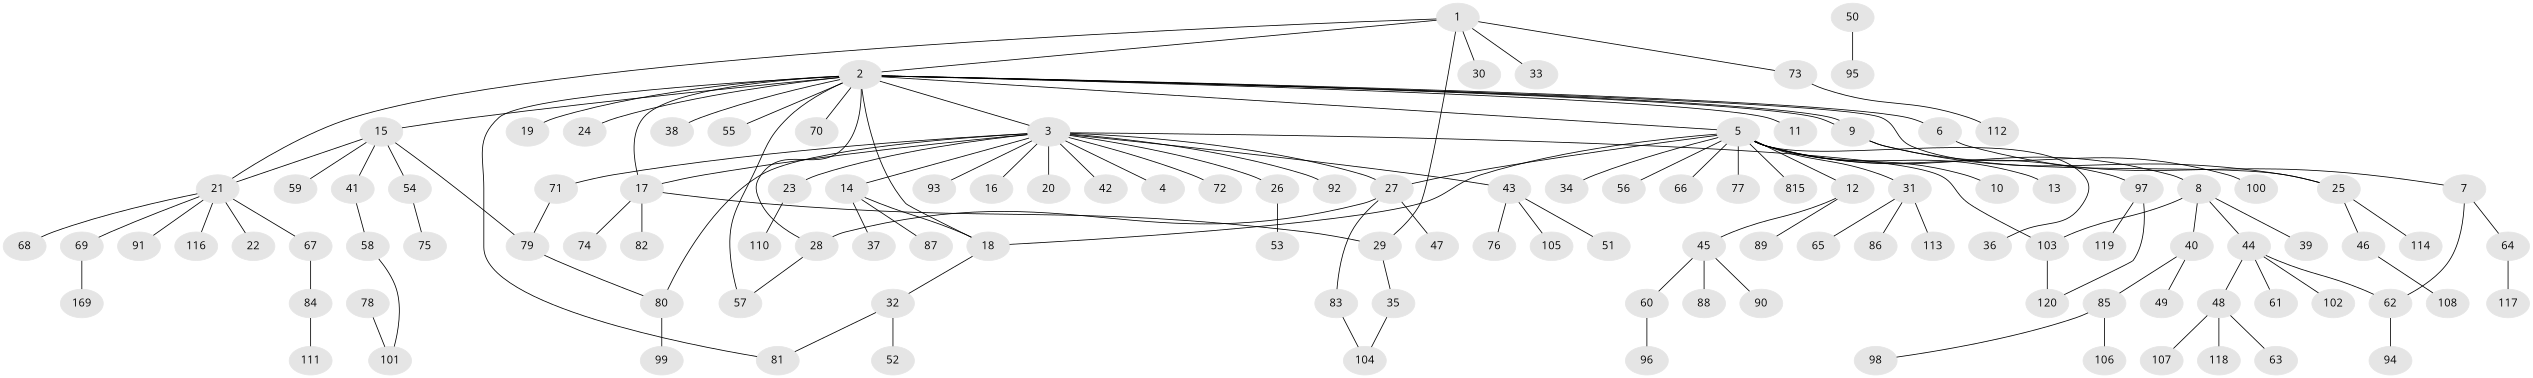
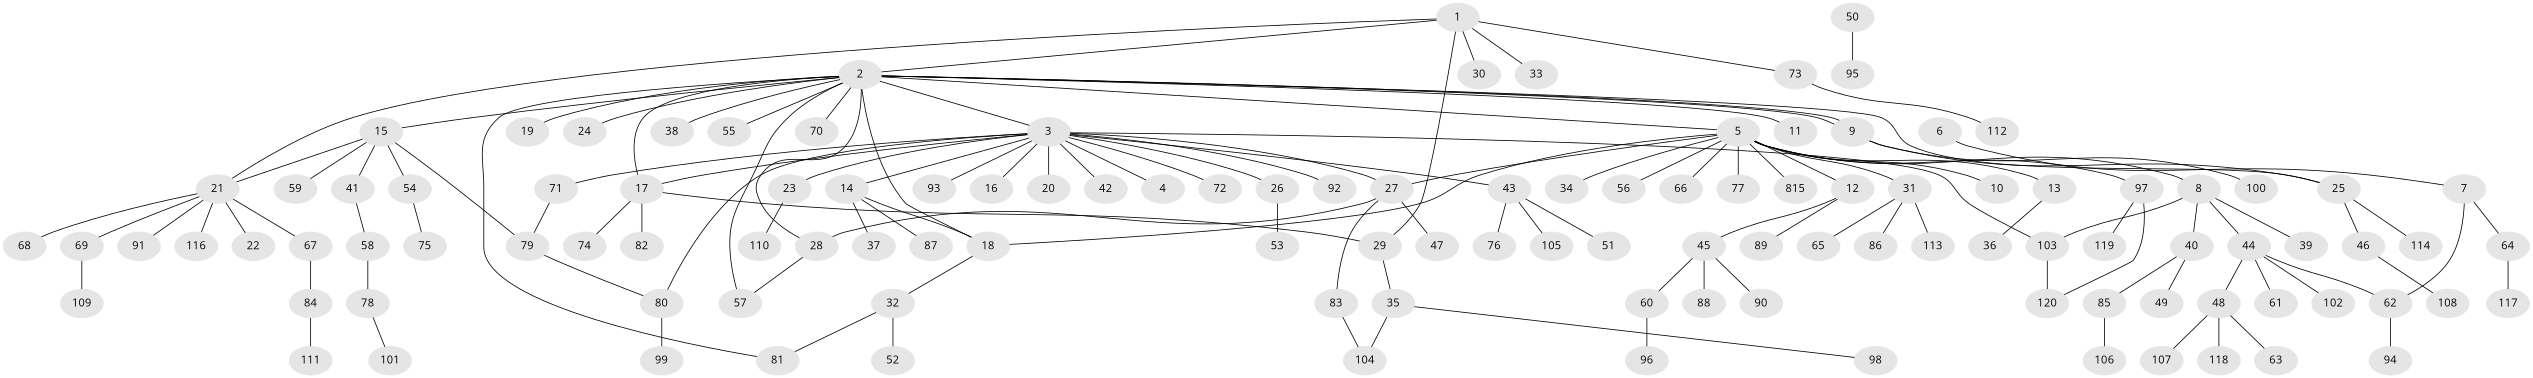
(1403, 89) -> none
(1957, 148) -> (2022, 218)
(399, 300) -> (368, 275)
(82, 303) -> (82, 303)
(1994, 340) -> (1635, 332)
